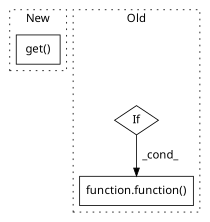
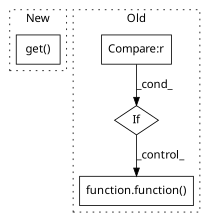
none -> (136, 50)
(160, 156) -> (160, 156)
